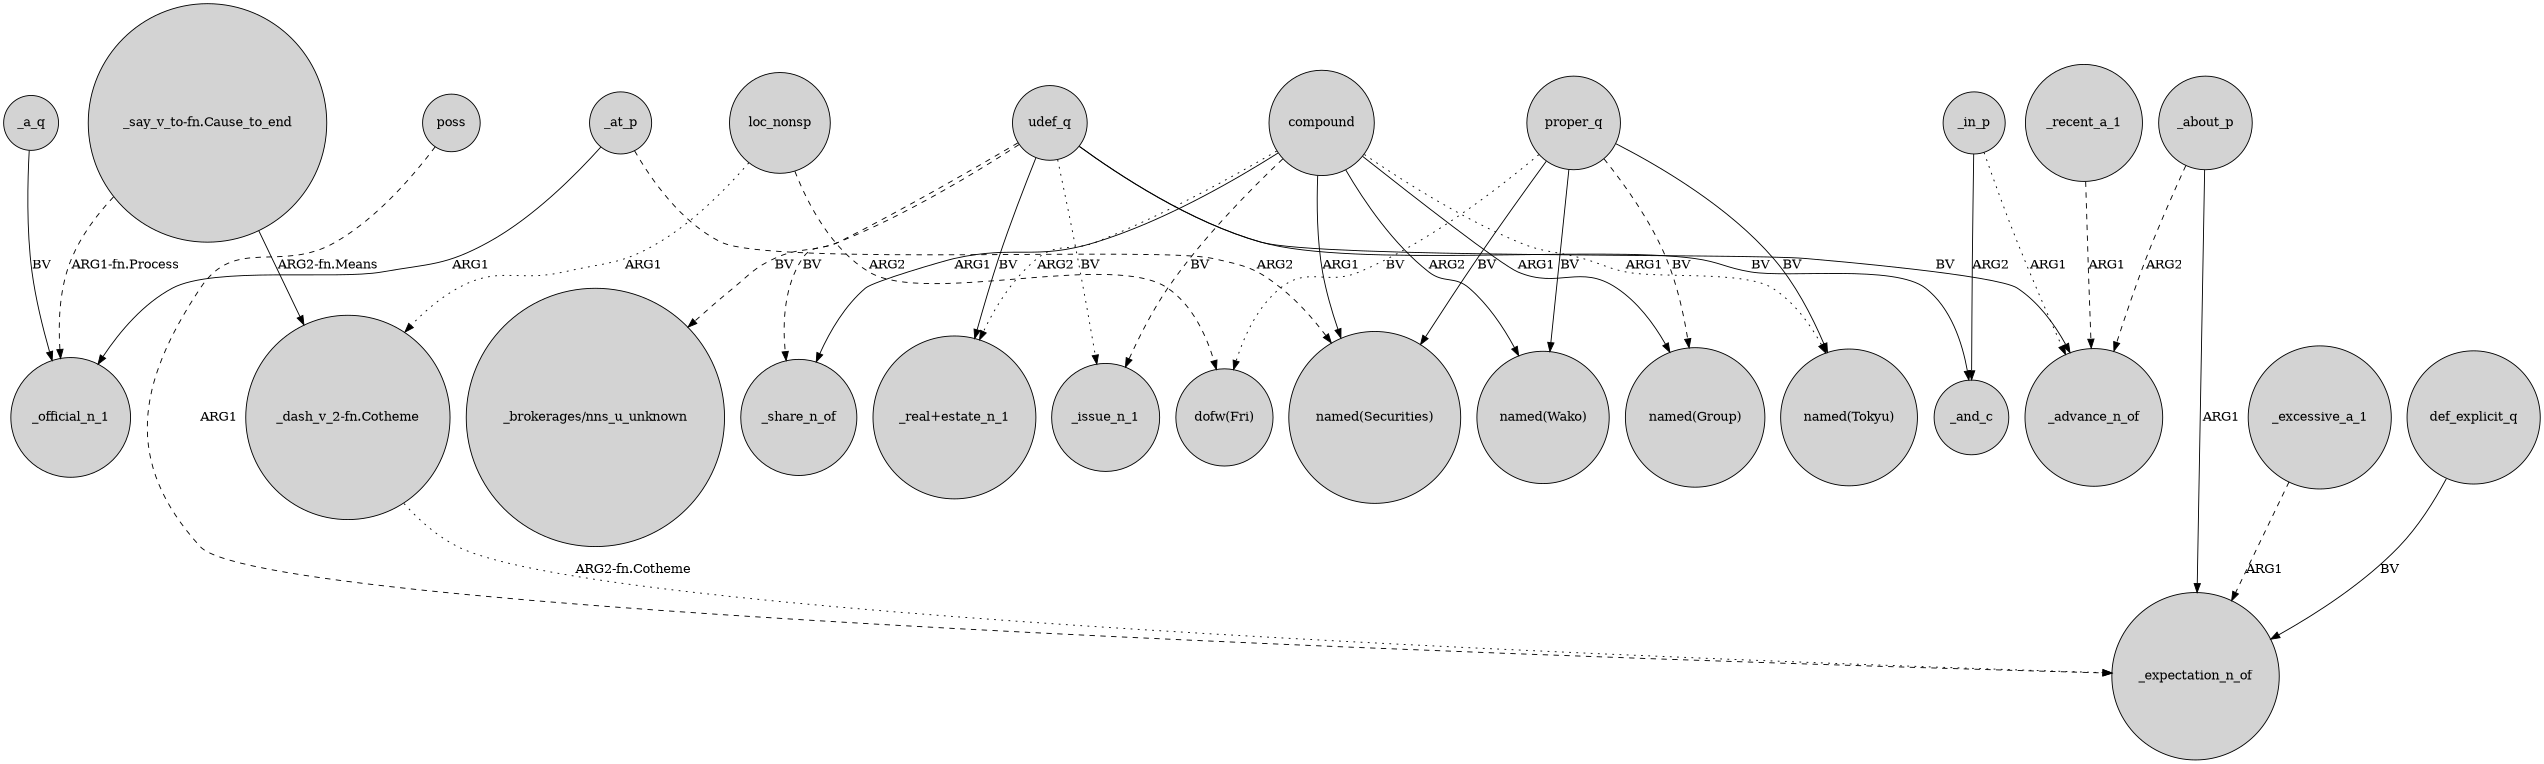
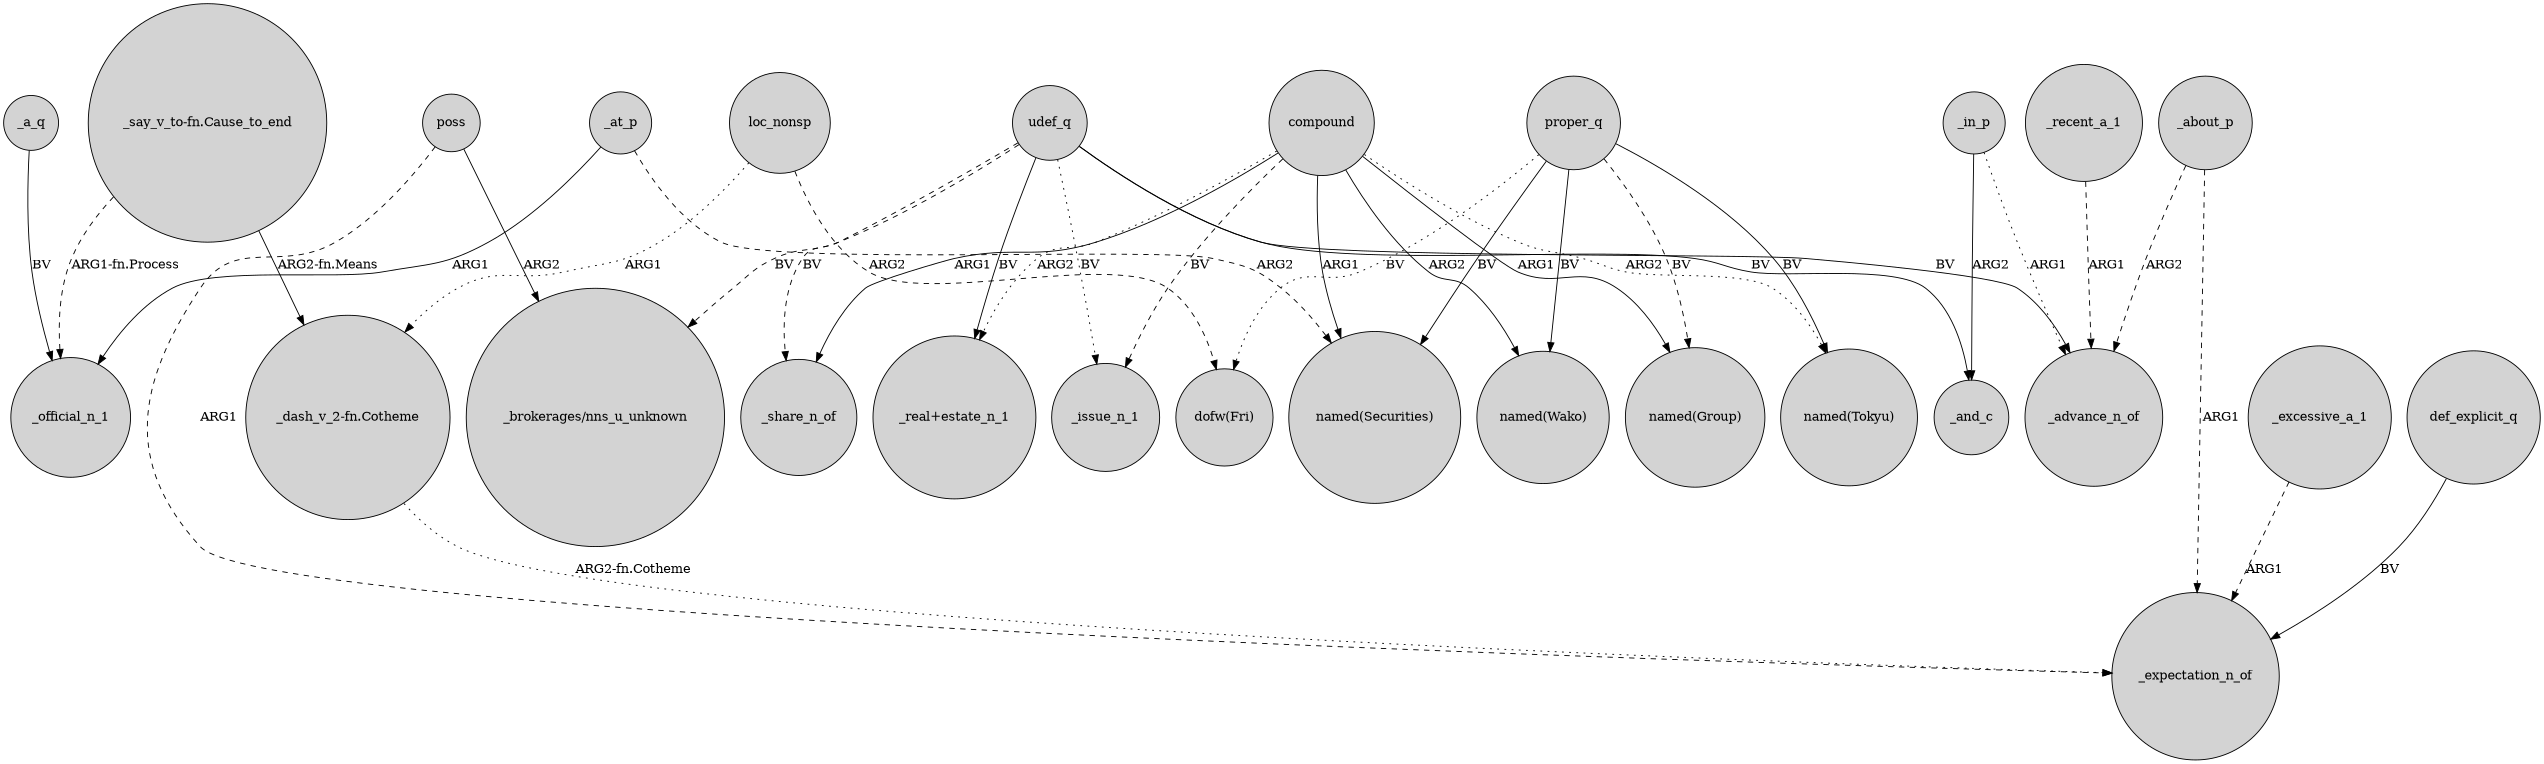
none -> (499, 221)
(1644, 265) -> (1644, 265)
(2201, 377) -> (2201, 377)
